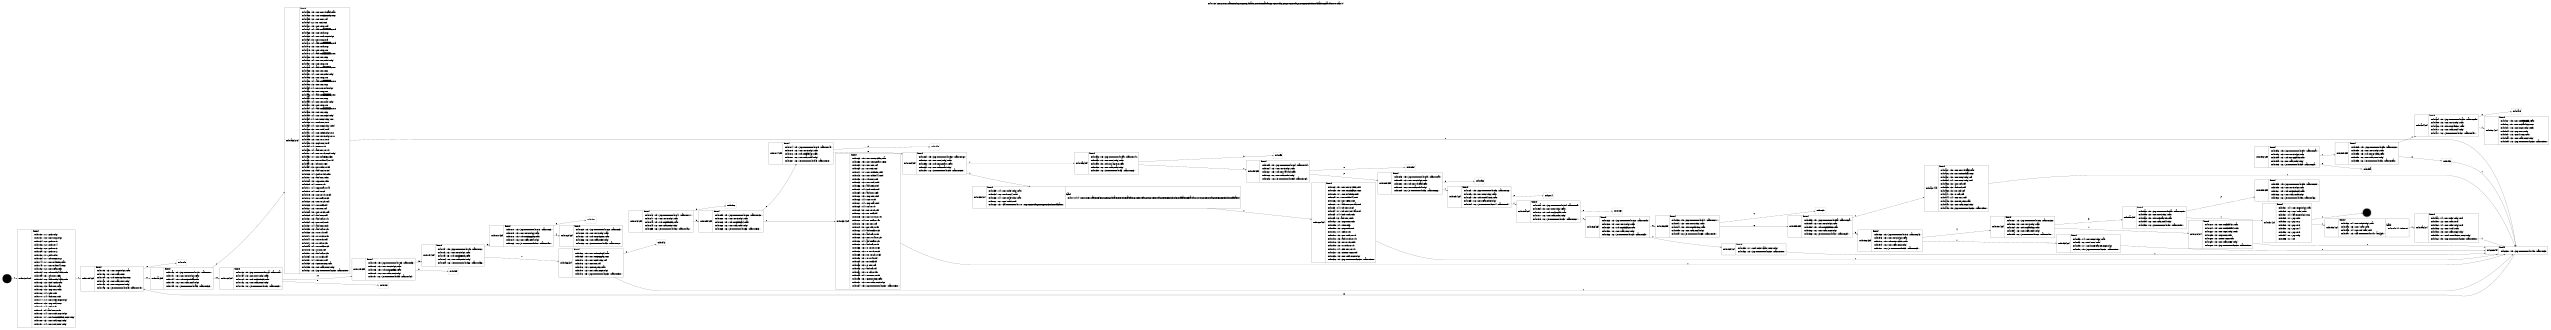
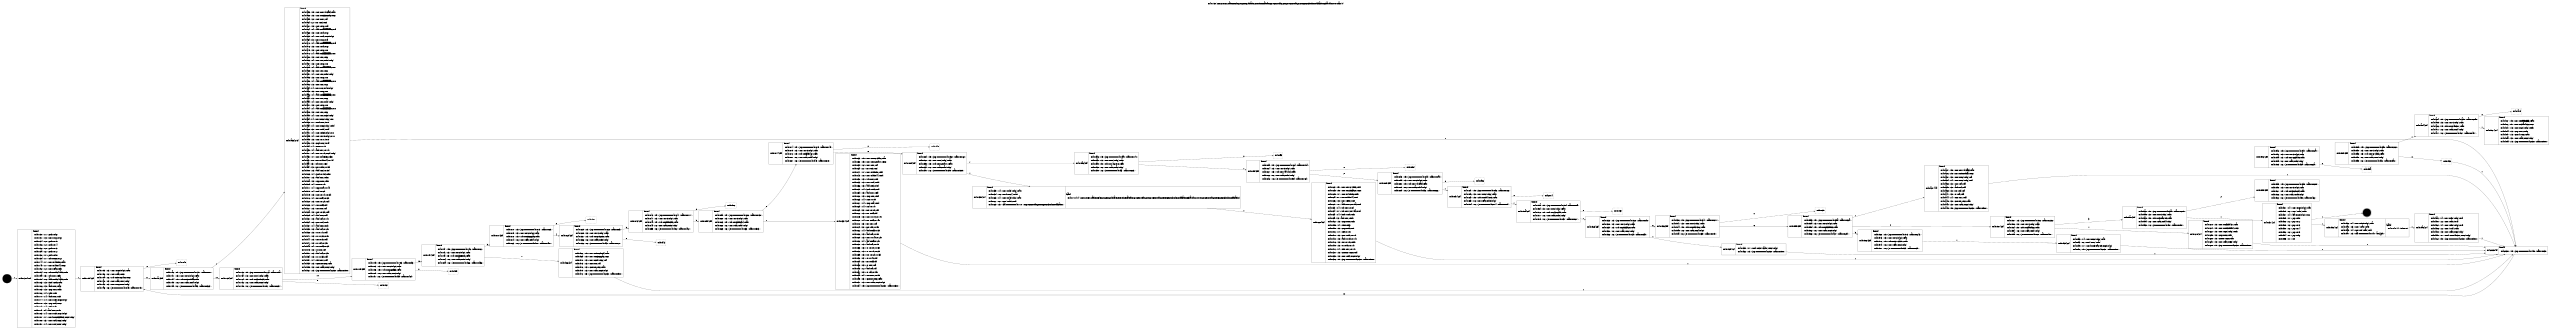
(2326, 155) -> none
none -> (625, 229)
(1956, 234) -> (1921, 227)
(639, 249) -> (639, 241)
